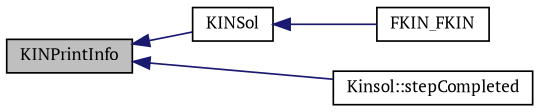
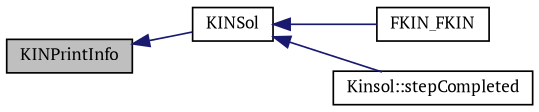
(241, 71) -> (336, 57)
